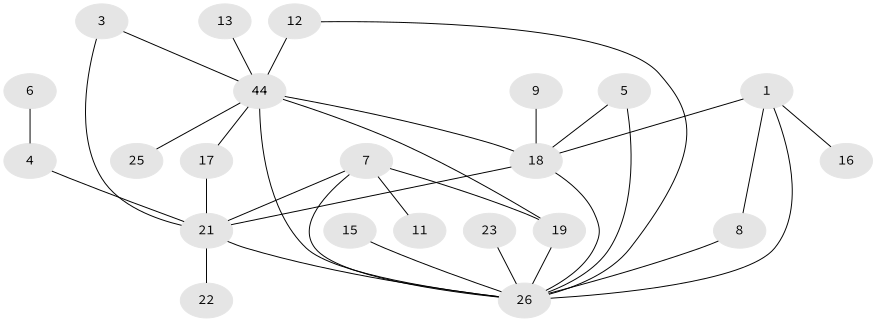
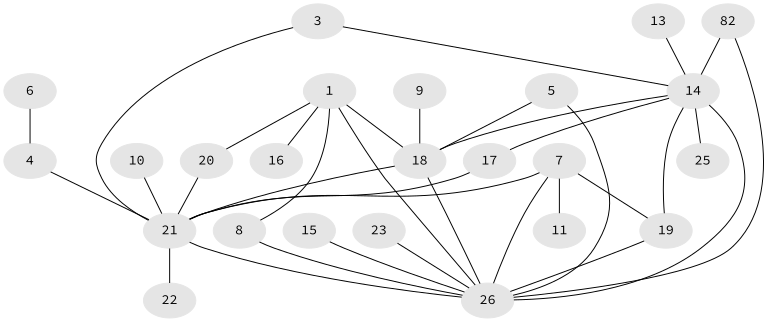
(295, 21) -> (728, 21)
(260, 91) -> (693, 91)
none -> (137, 161)
none -> (206, 161)
